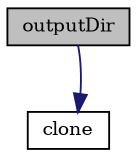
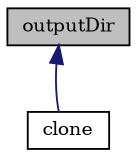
(81, 70) -> (56, 88)
